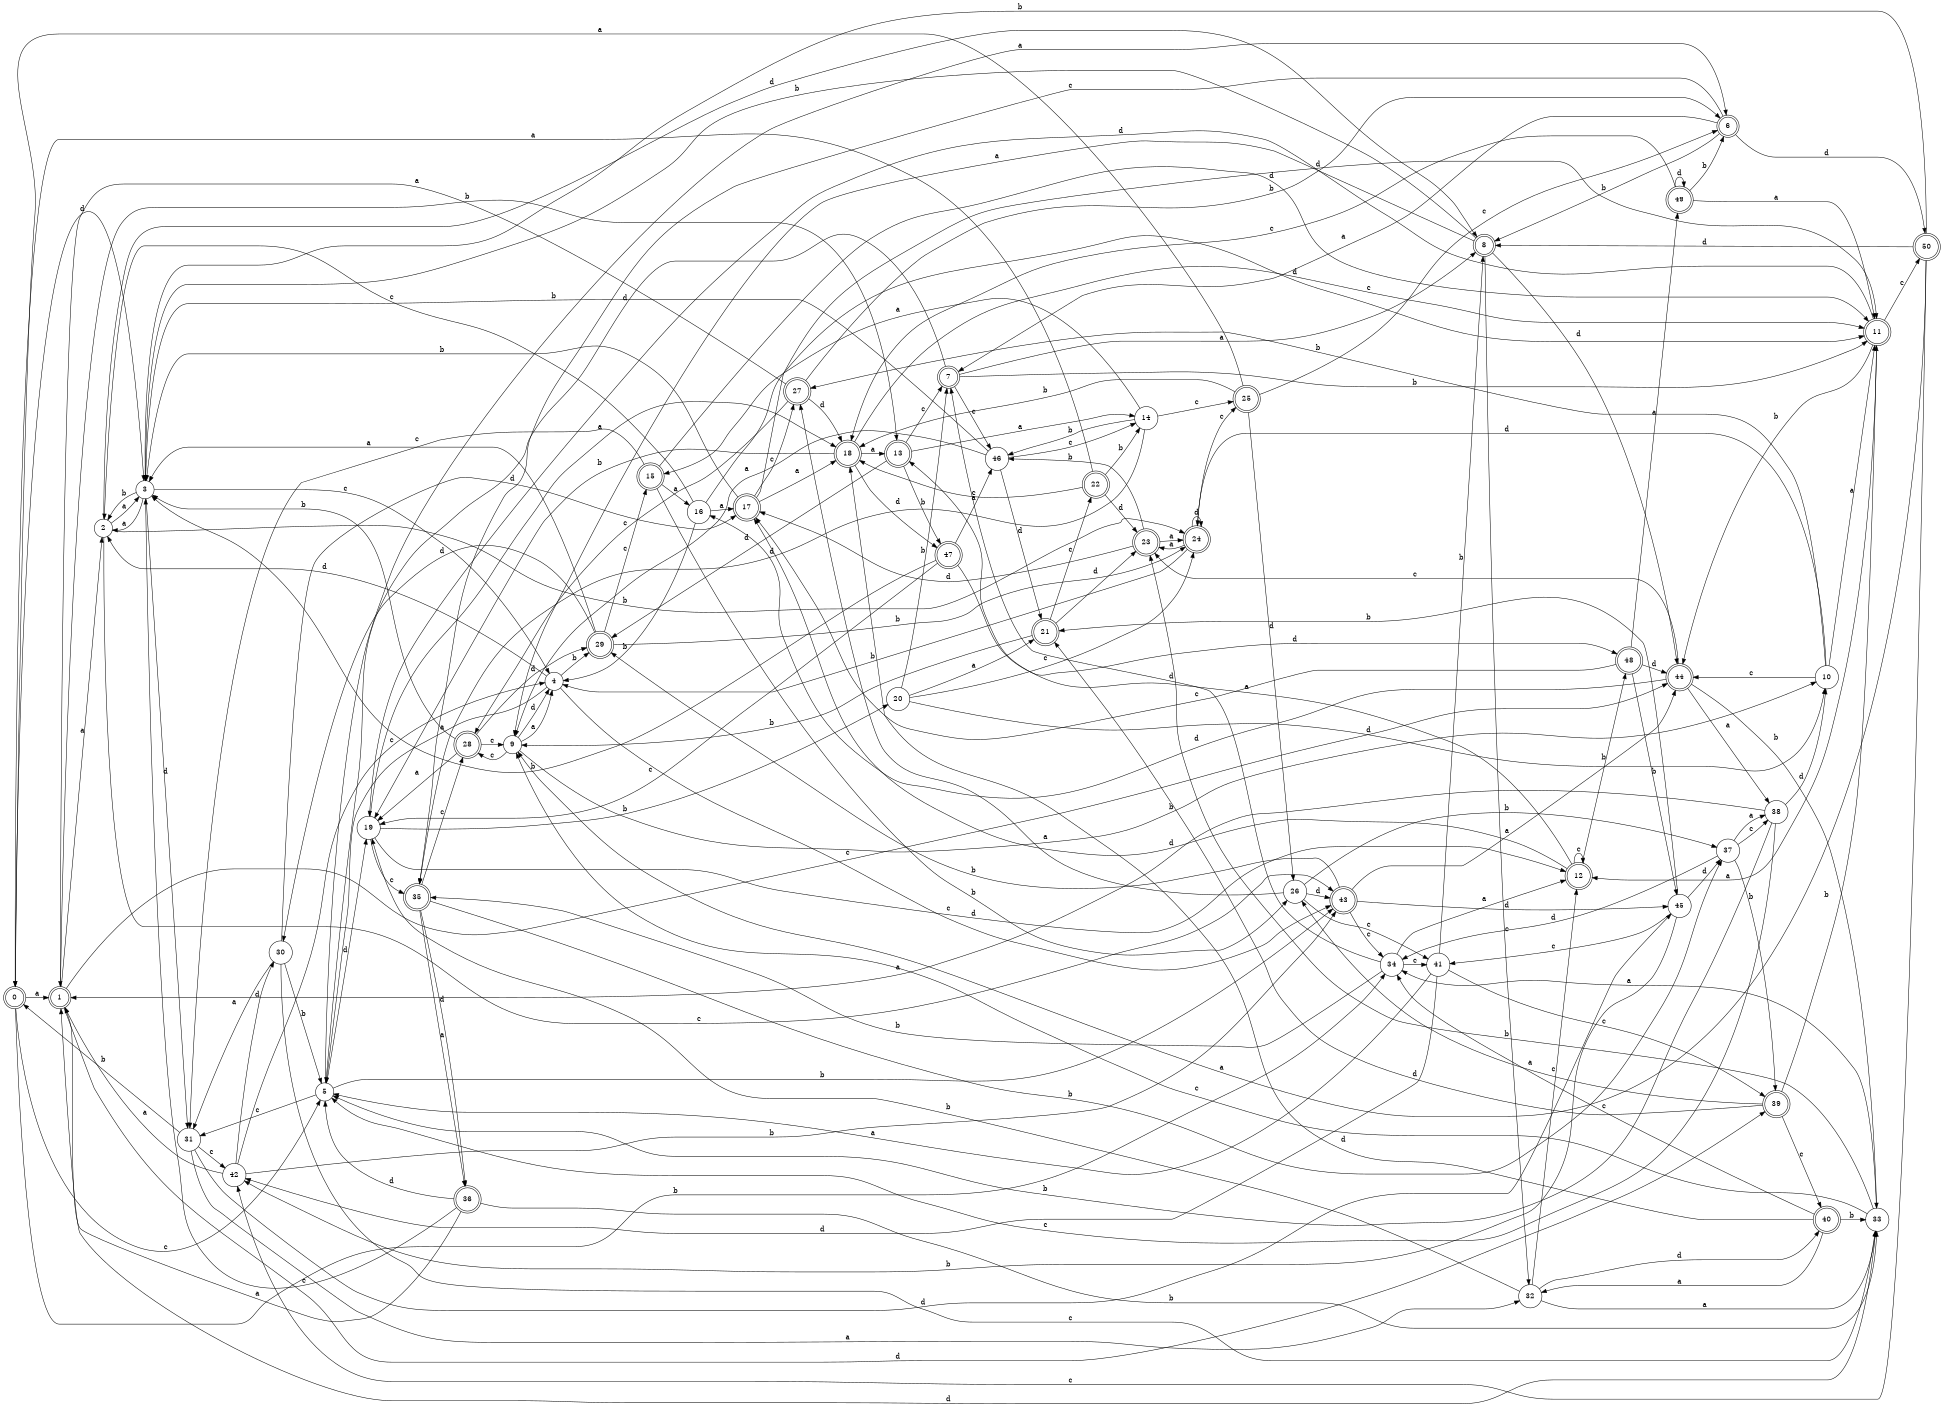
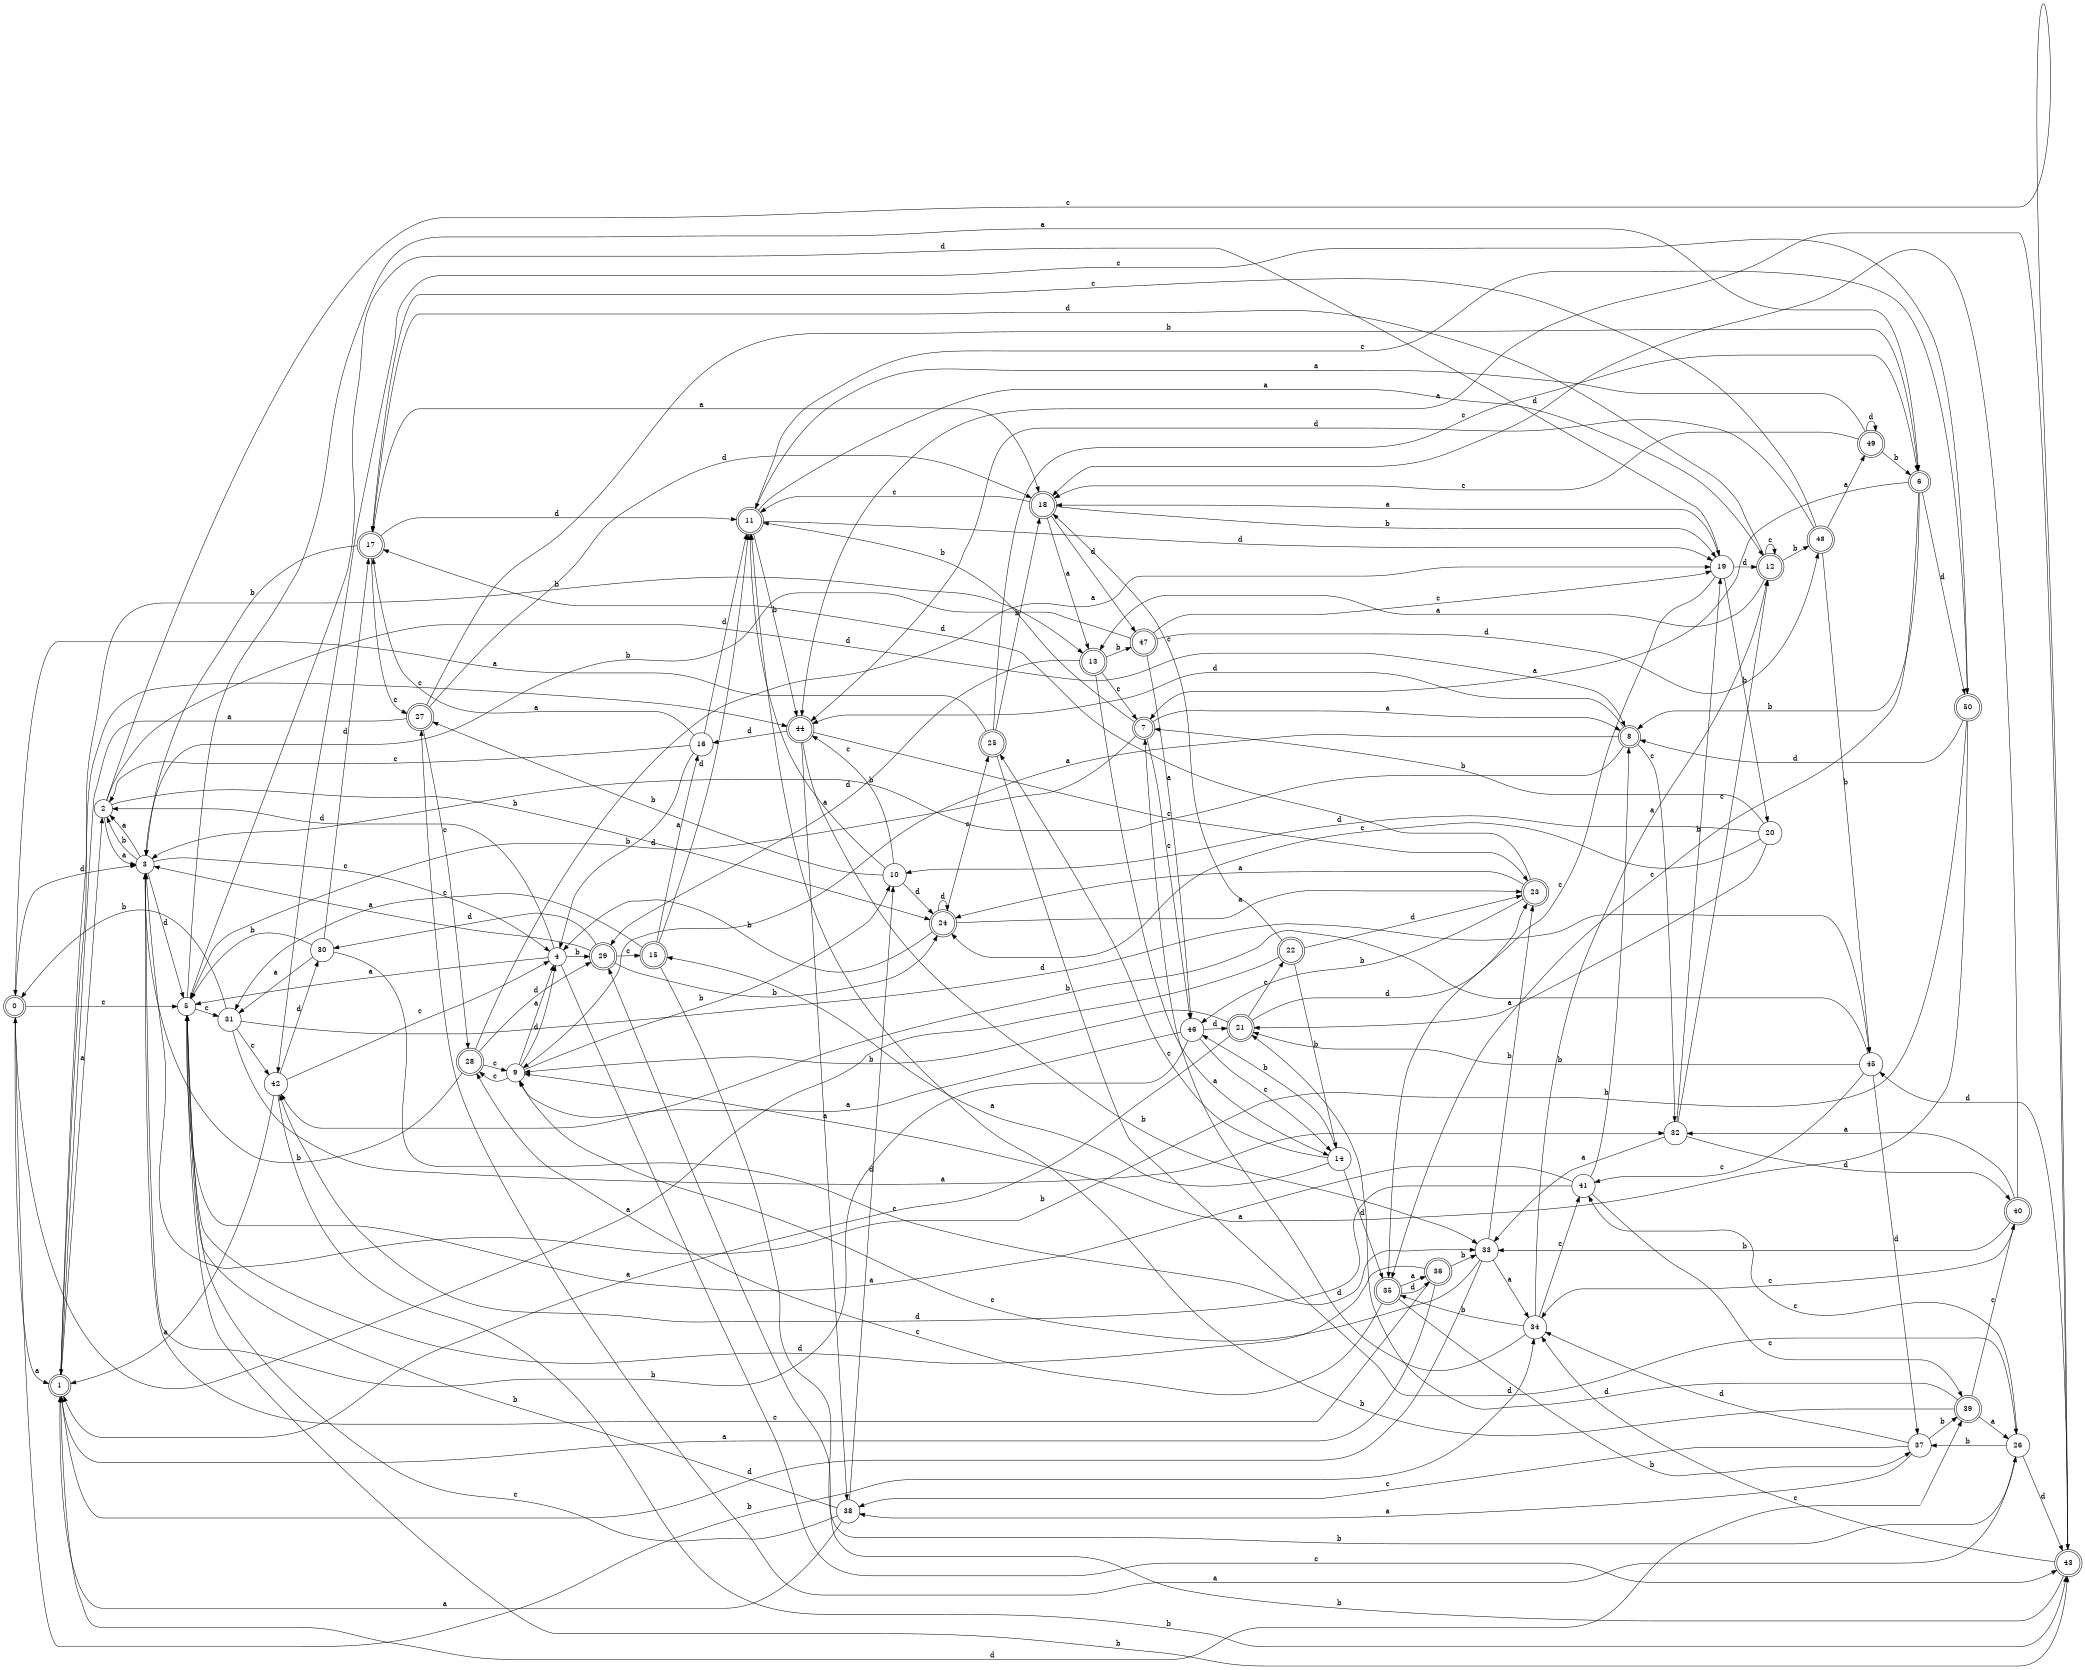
(167, 811) -> (165, 933)
none -> (649, 1273)
